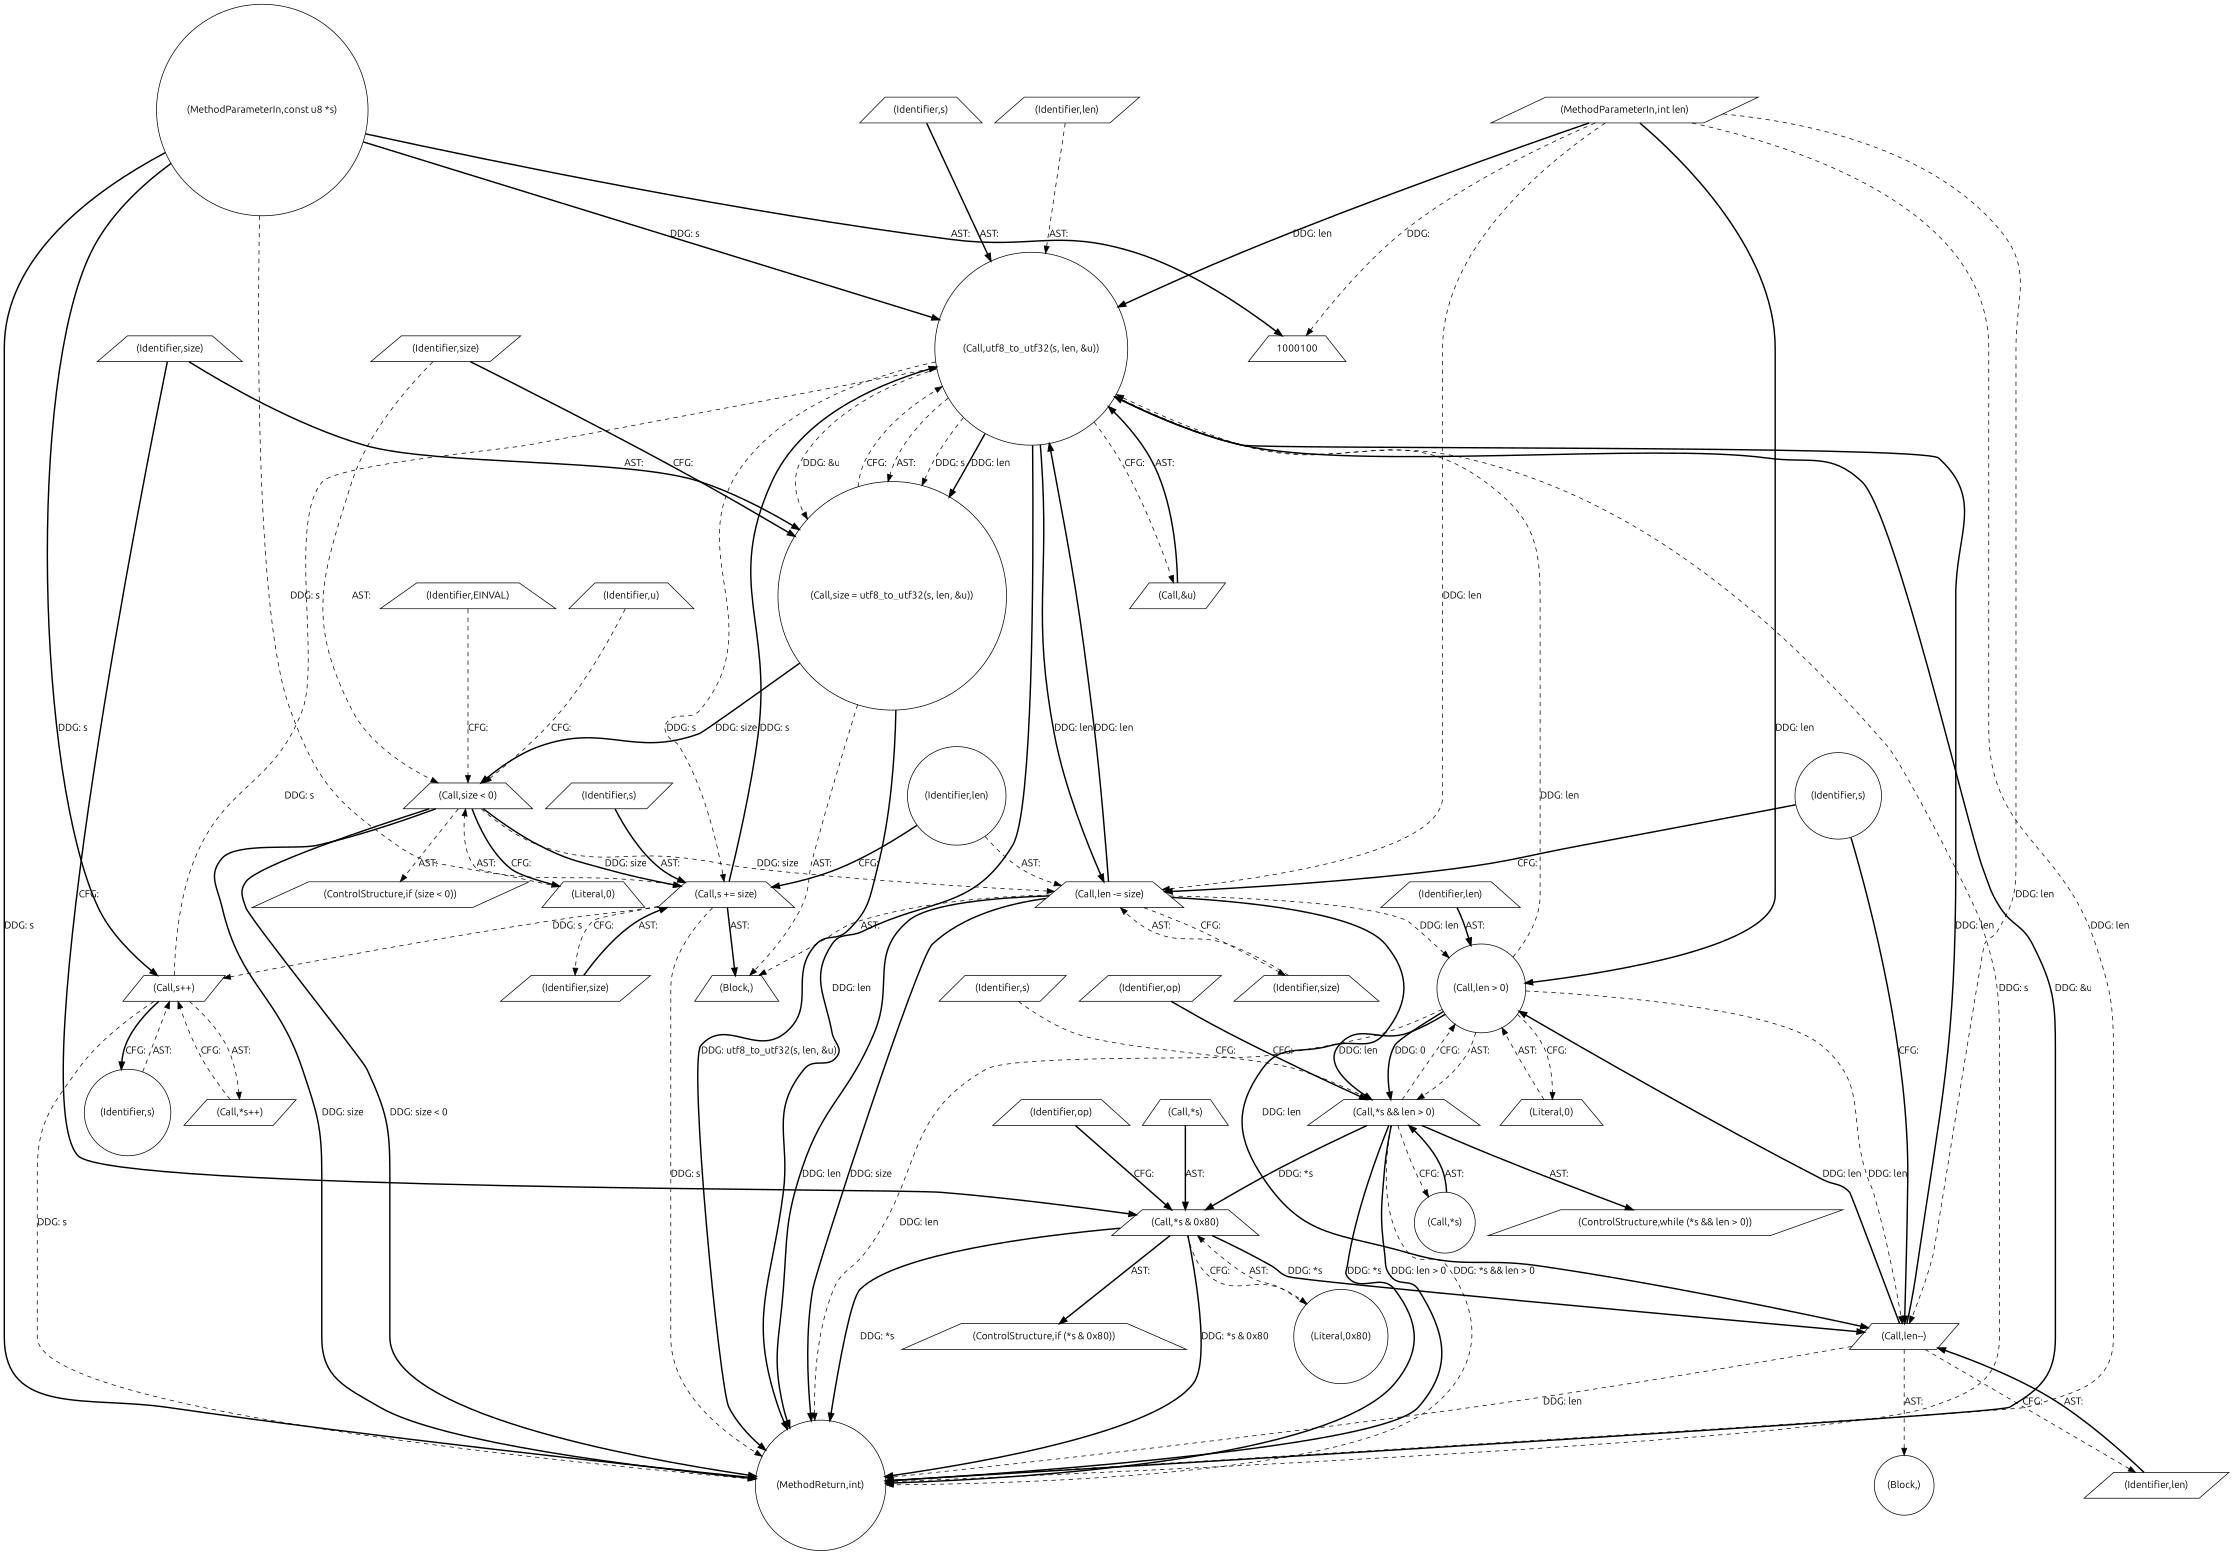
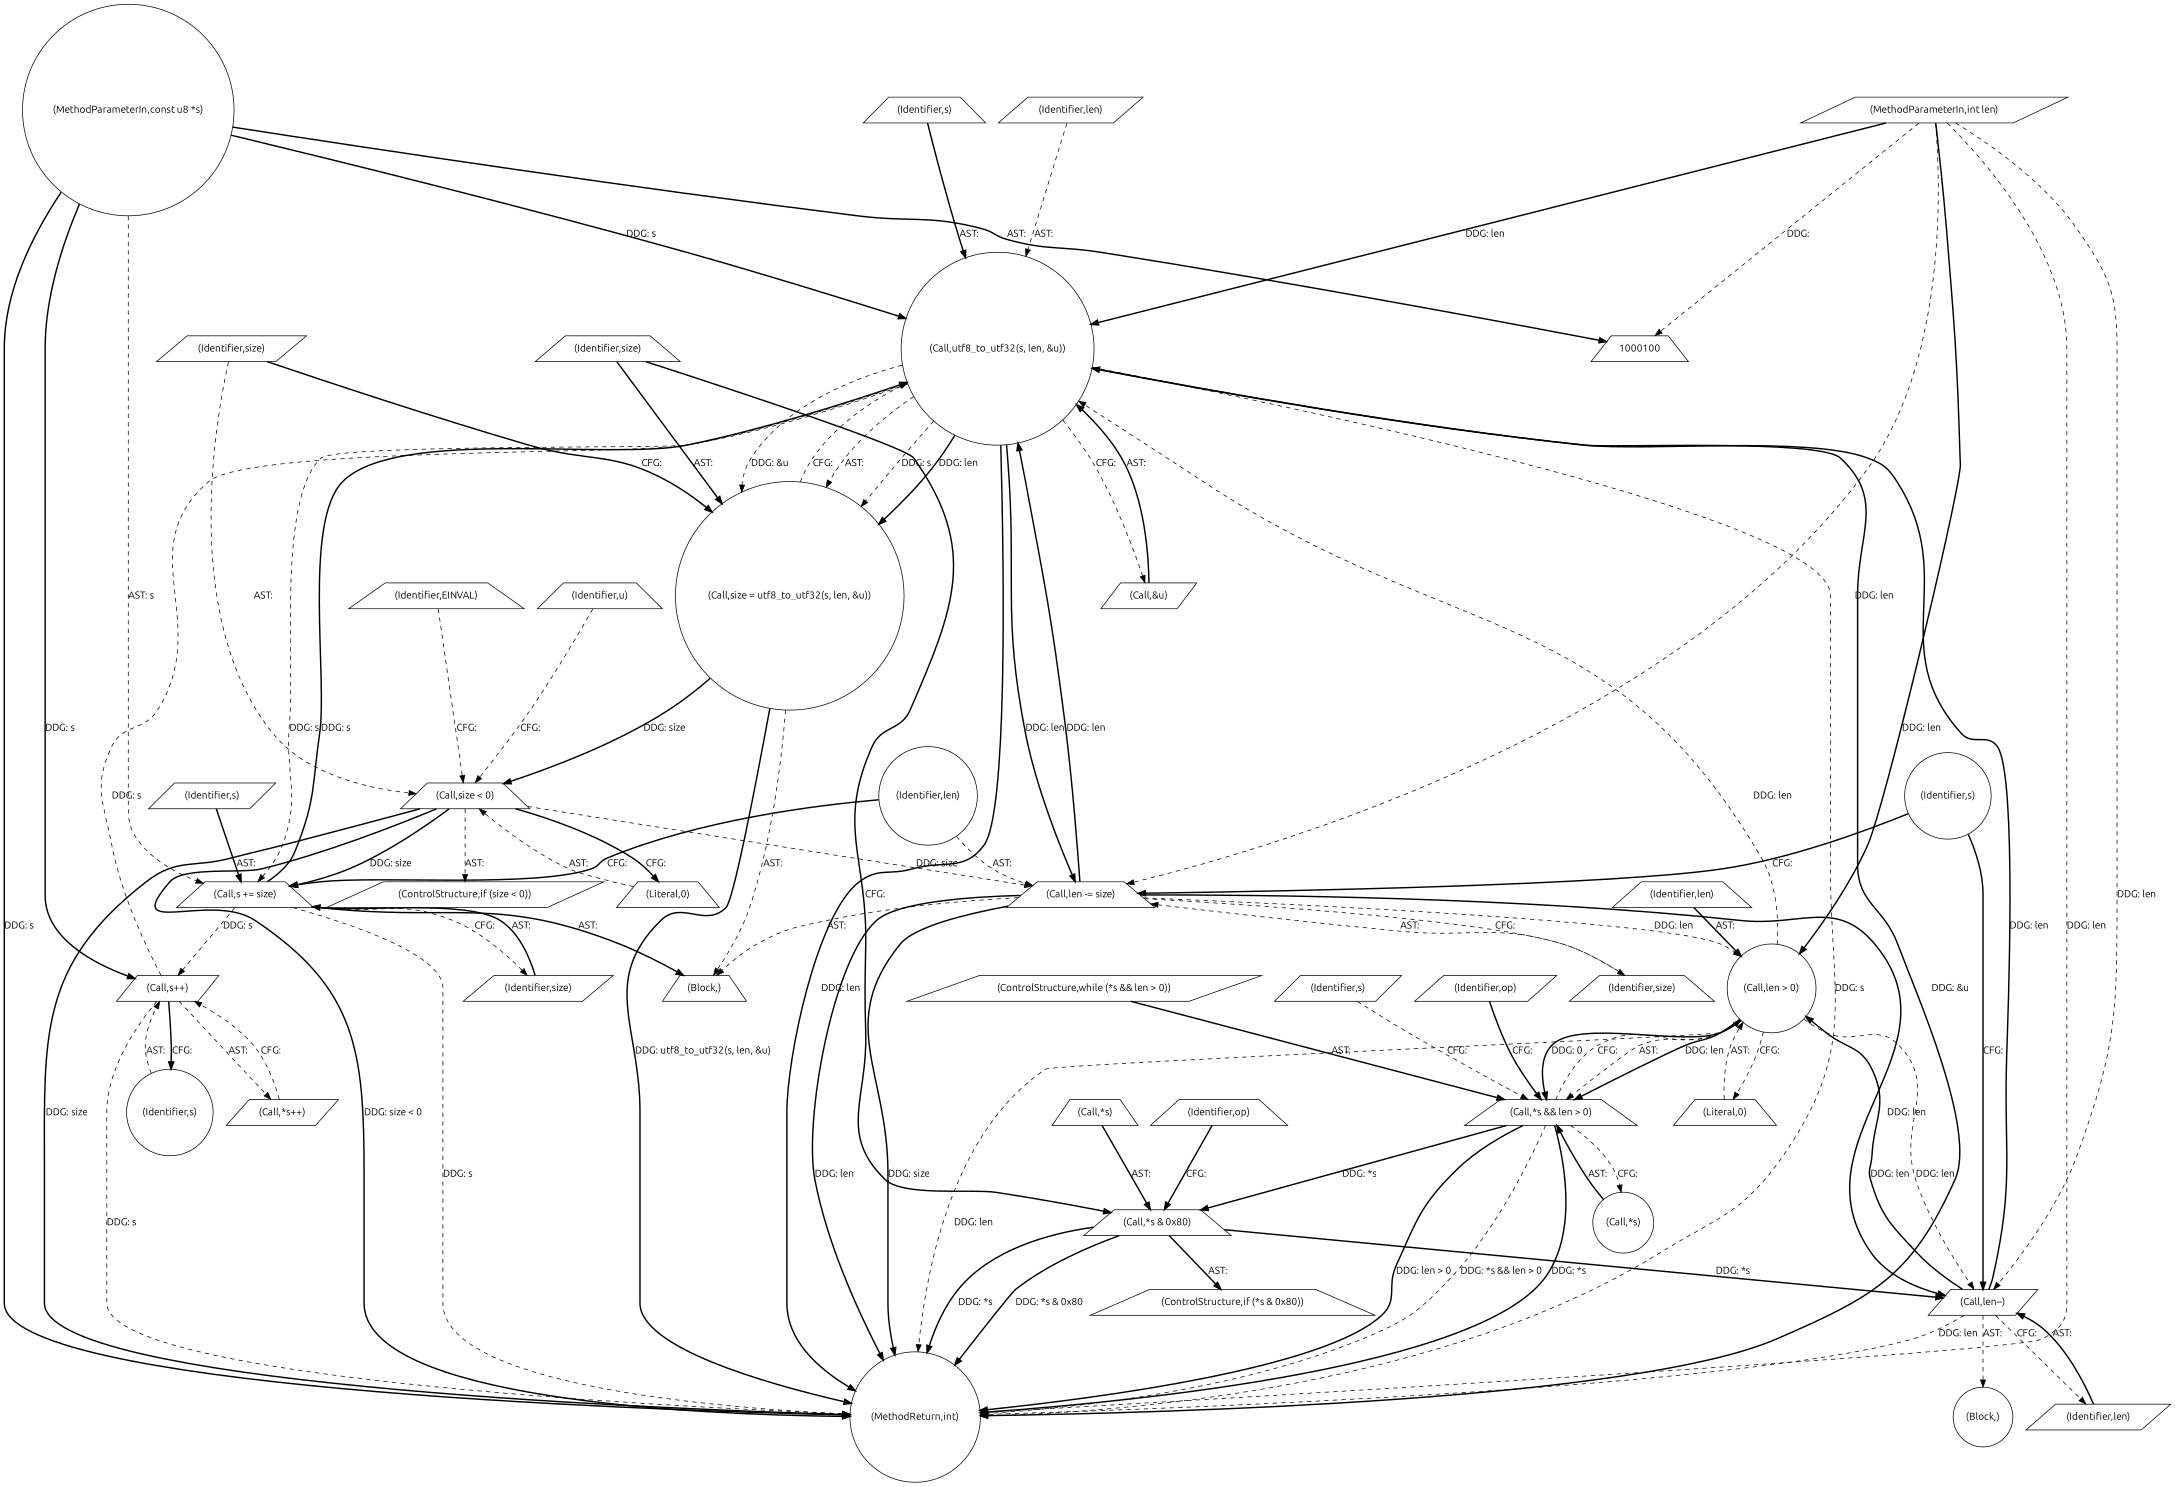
(305, 596) -> (142, 596)
(1523, 1168) -> (1305, 1047)
(1341, 1337) -> none
